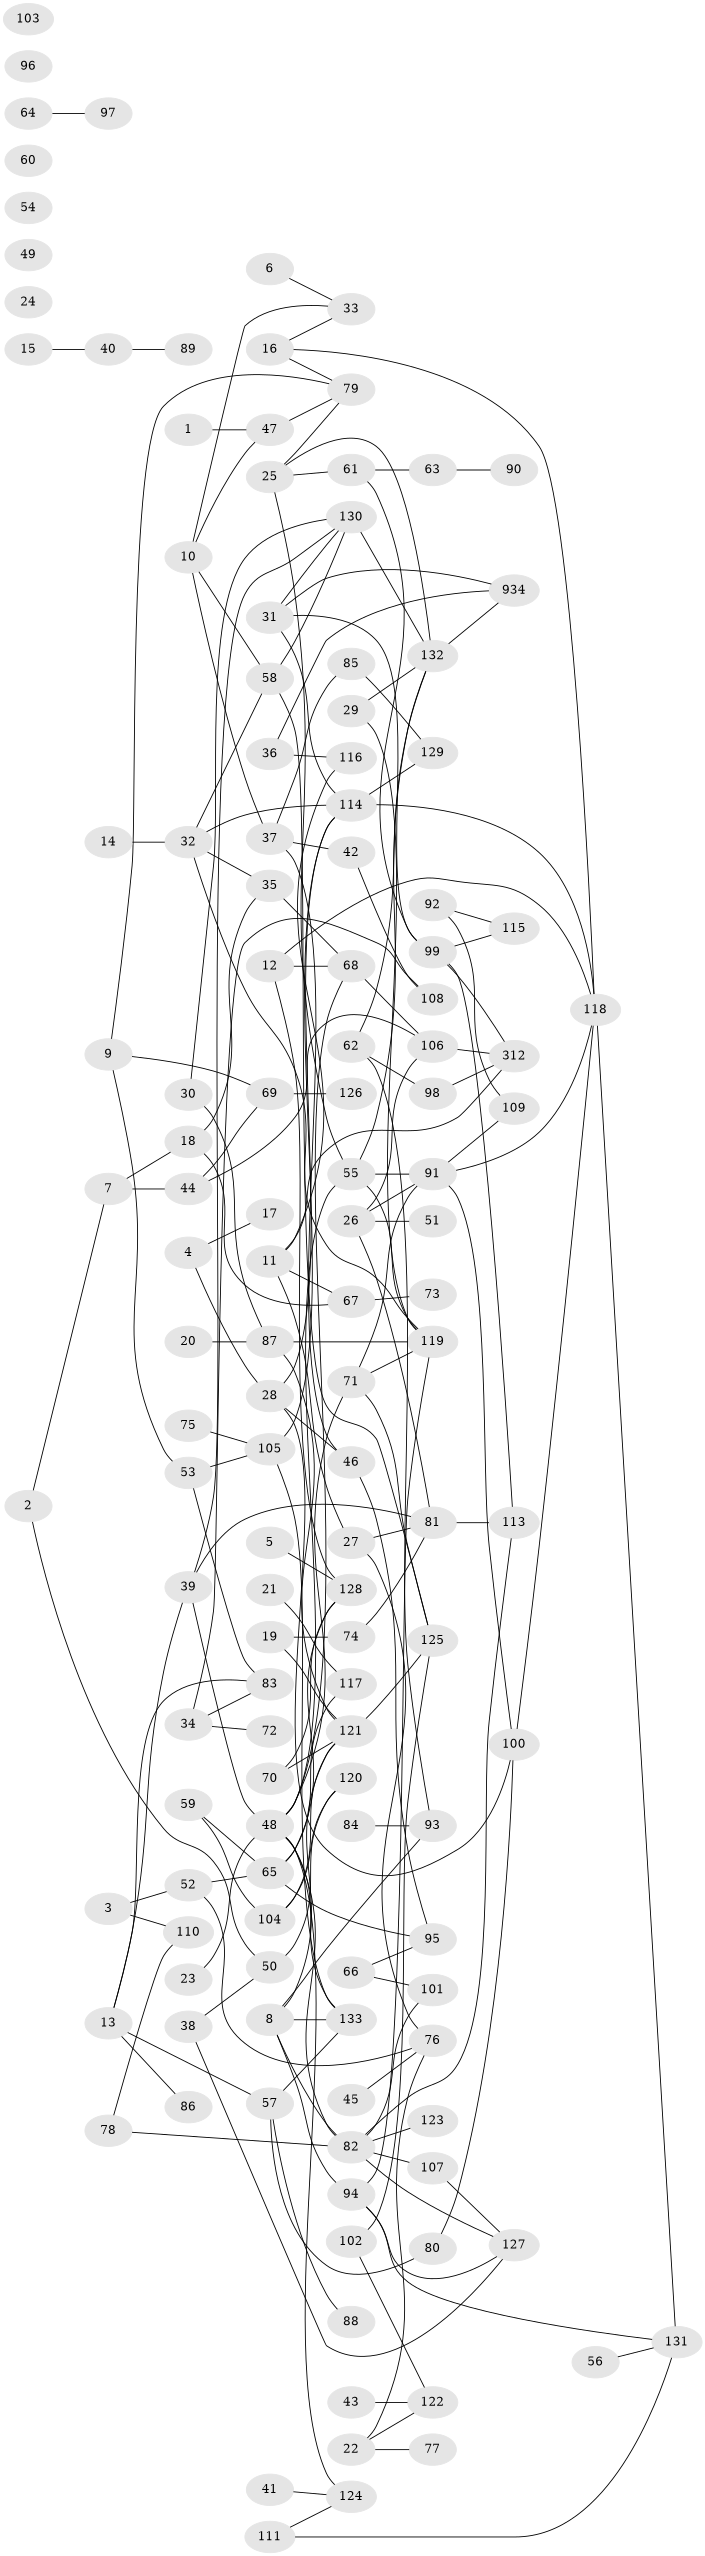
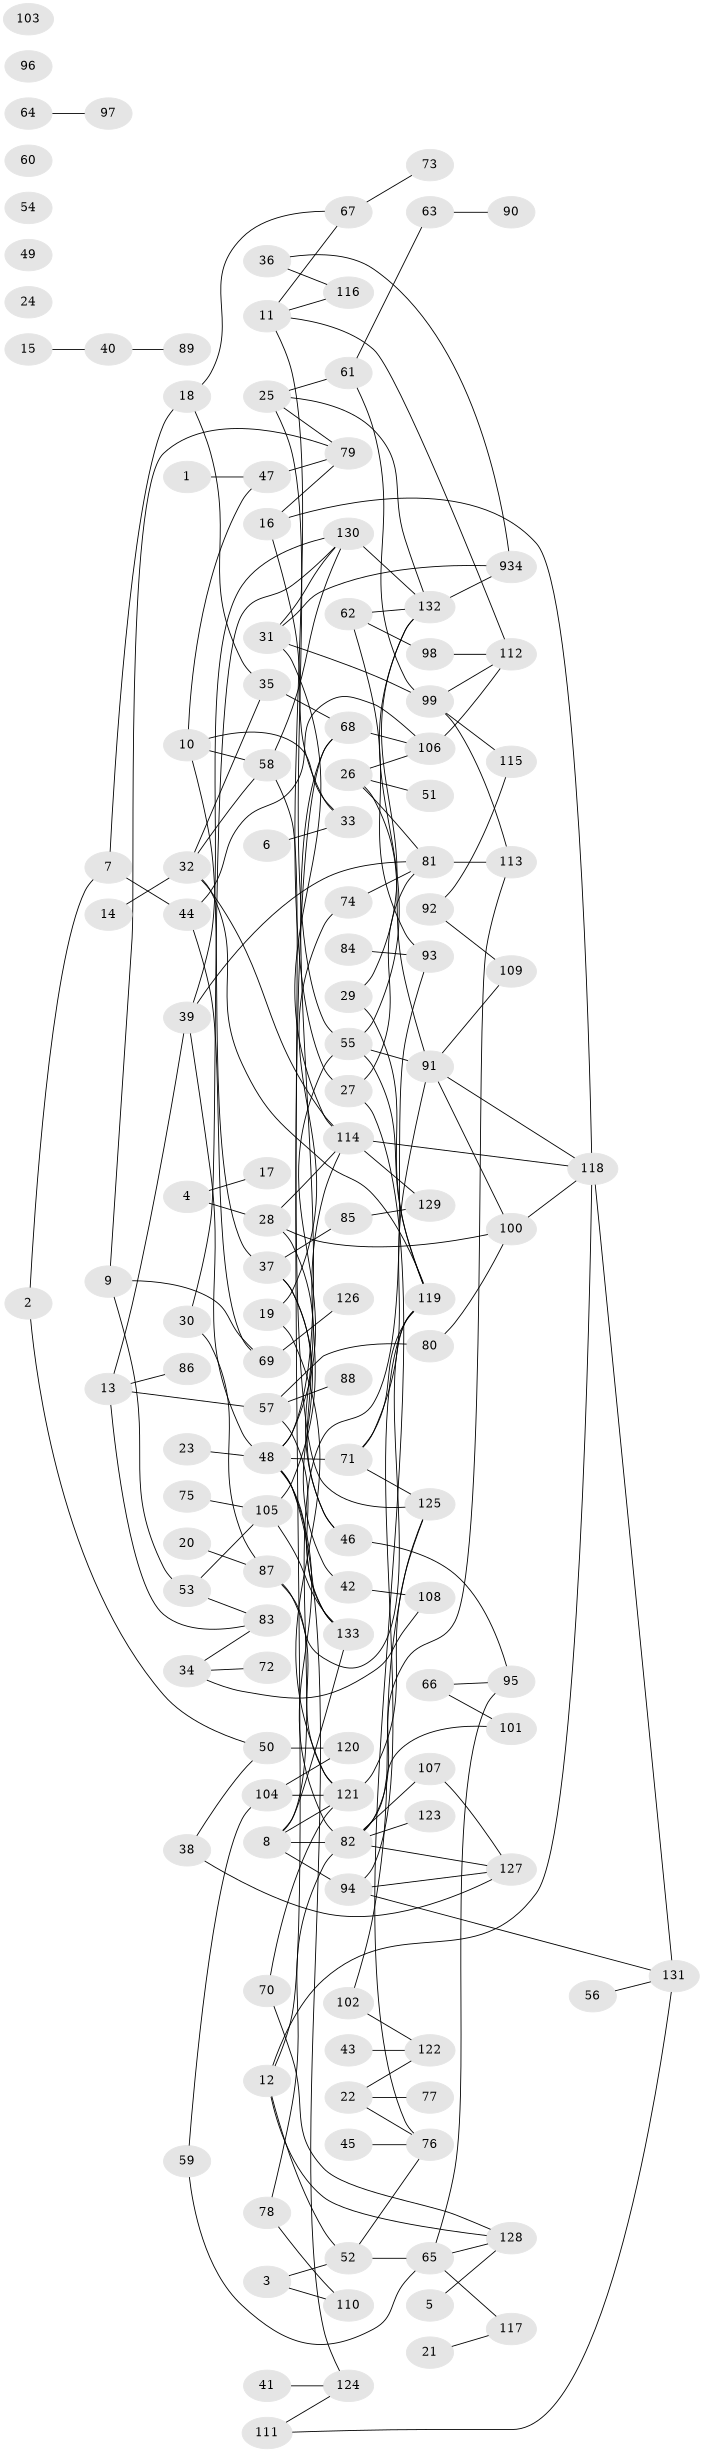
(514, 1056) -> (511, 654)
none -> (298, 2178)
